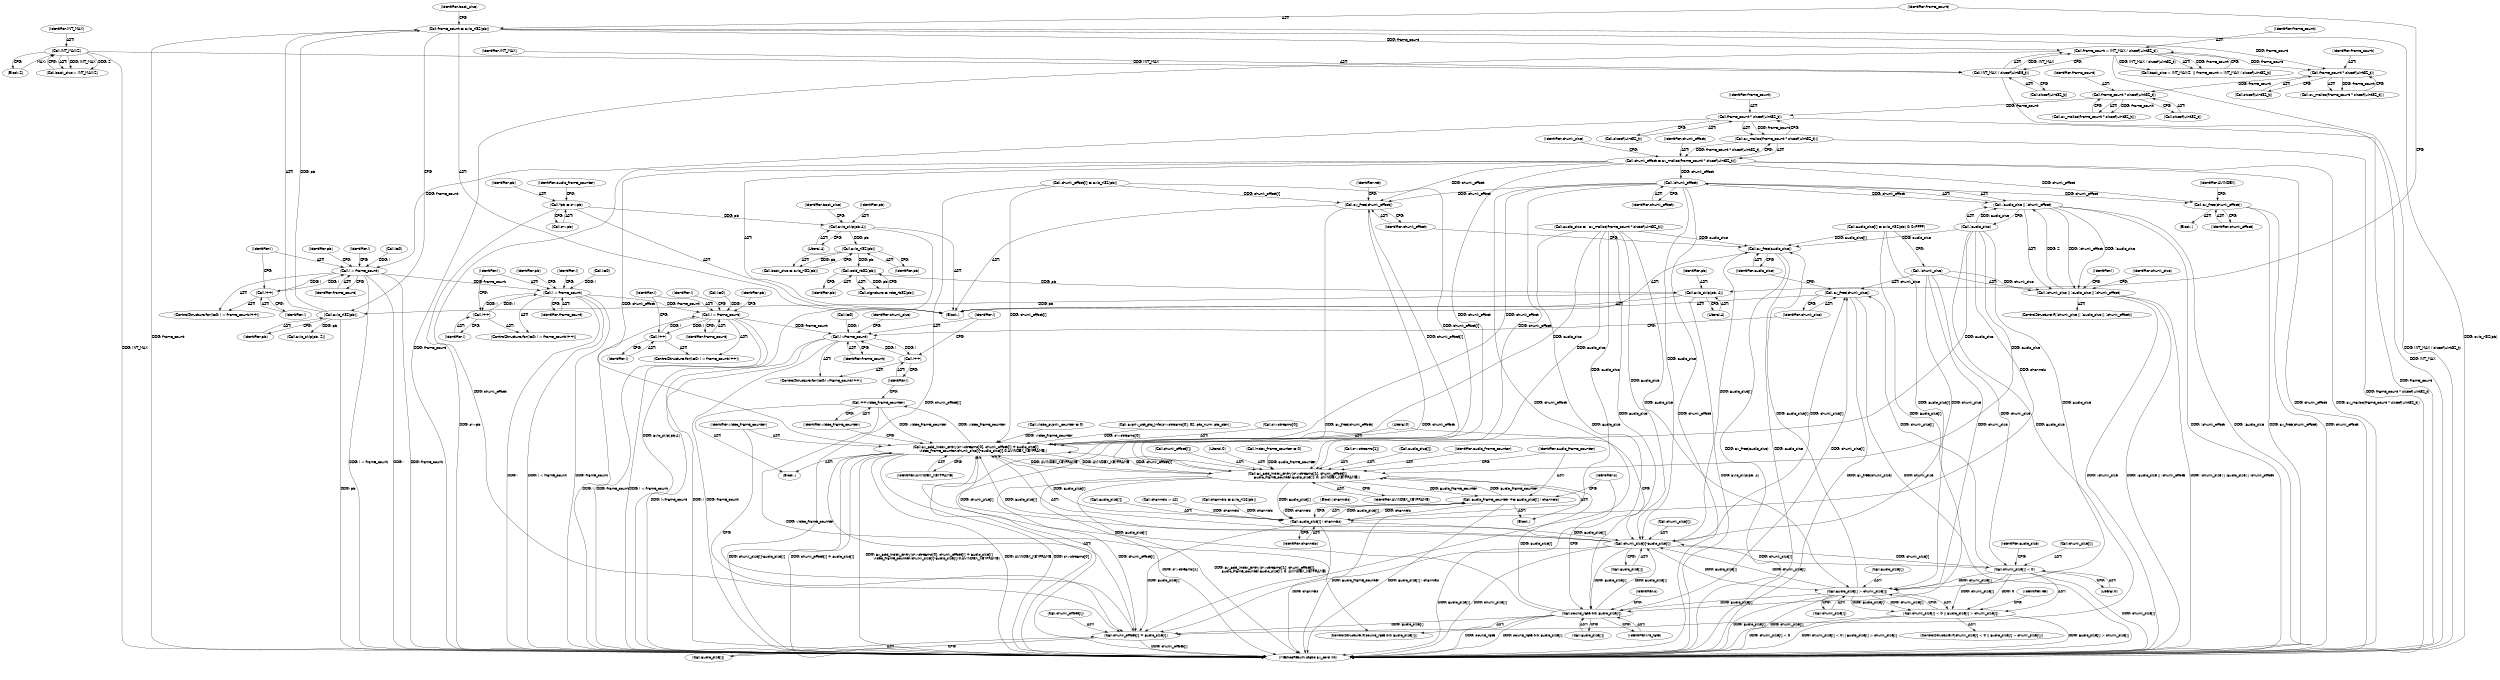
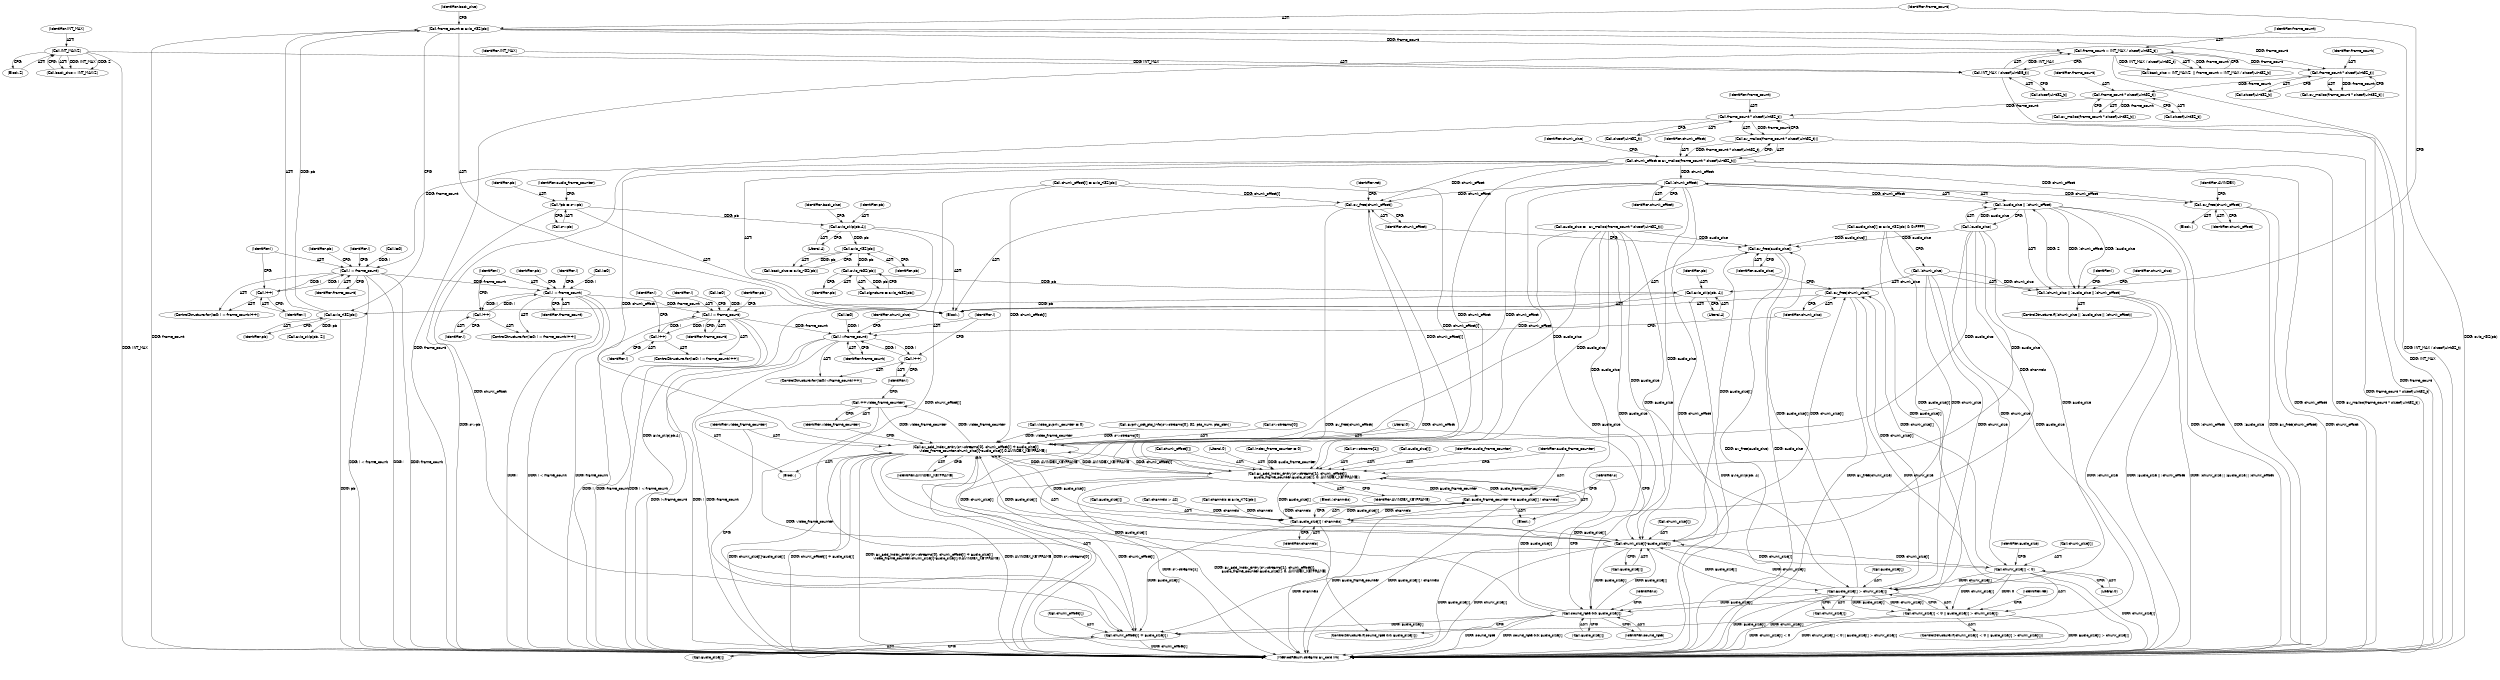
(42, 62) -> (42, 62)
(859, 271) -> (859, 271)
(886, 293) -> (886, 293)
(1629, 483) -> none
(1229, 500) -> (1229, 500)
(1789, 510) -> (1896, 454)
(1501, 625) -> (1501, 625)
(1644, 636) -> (1644, 636)
(1308, 658) -> (1308, 658)
